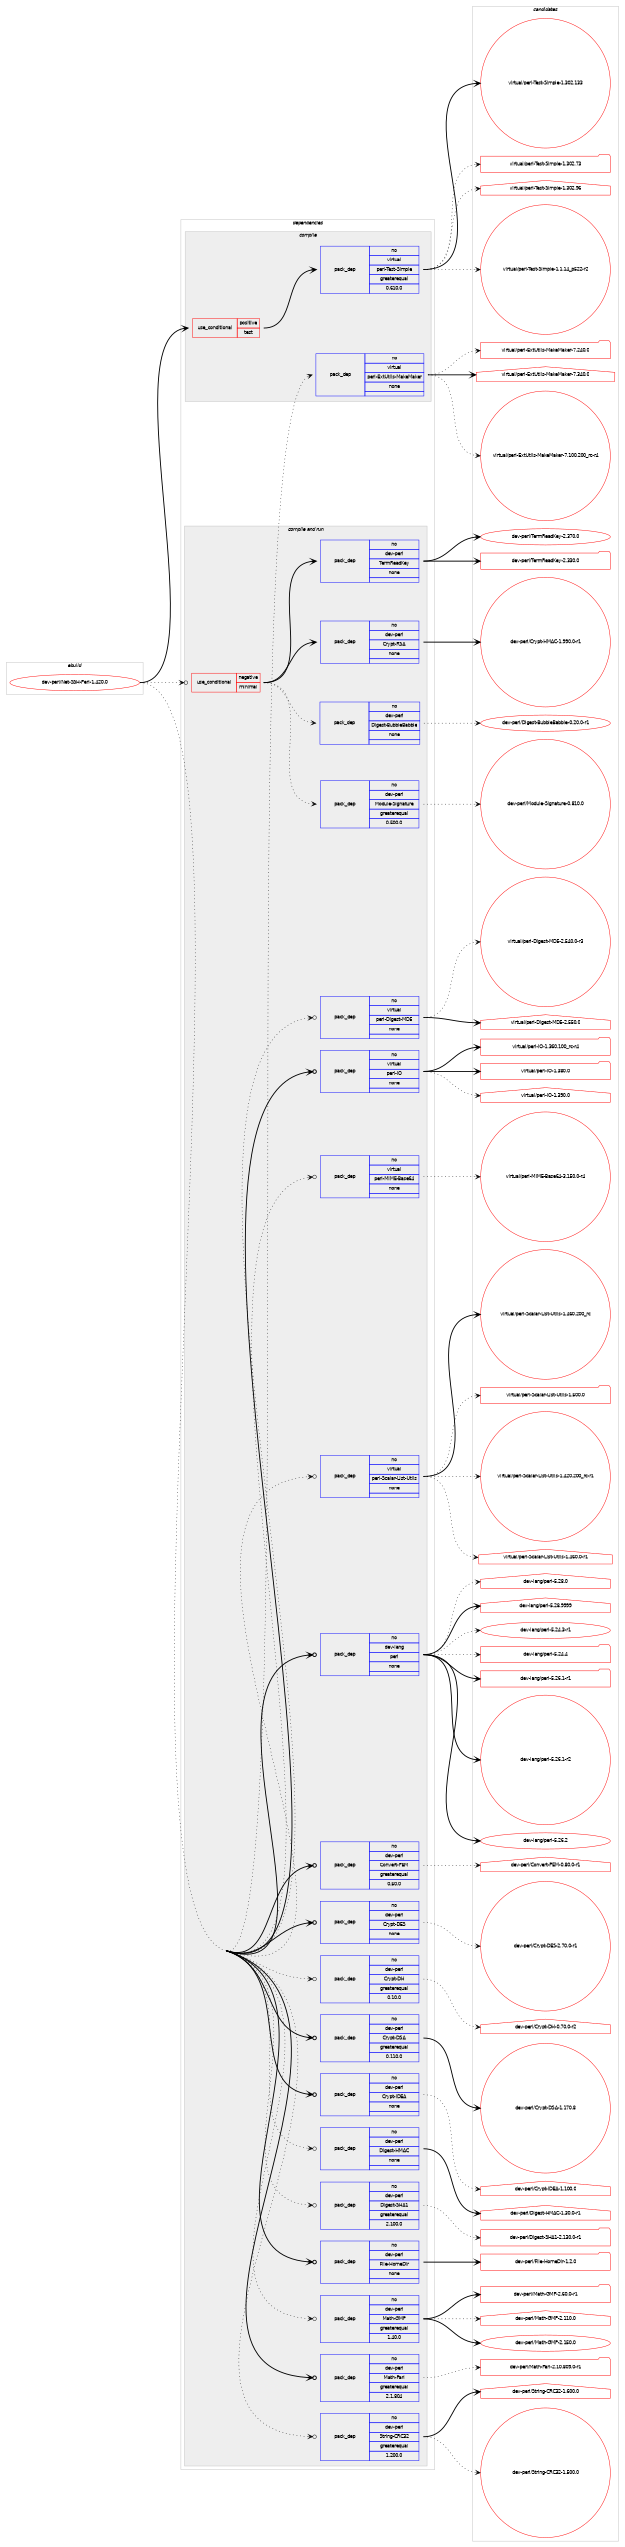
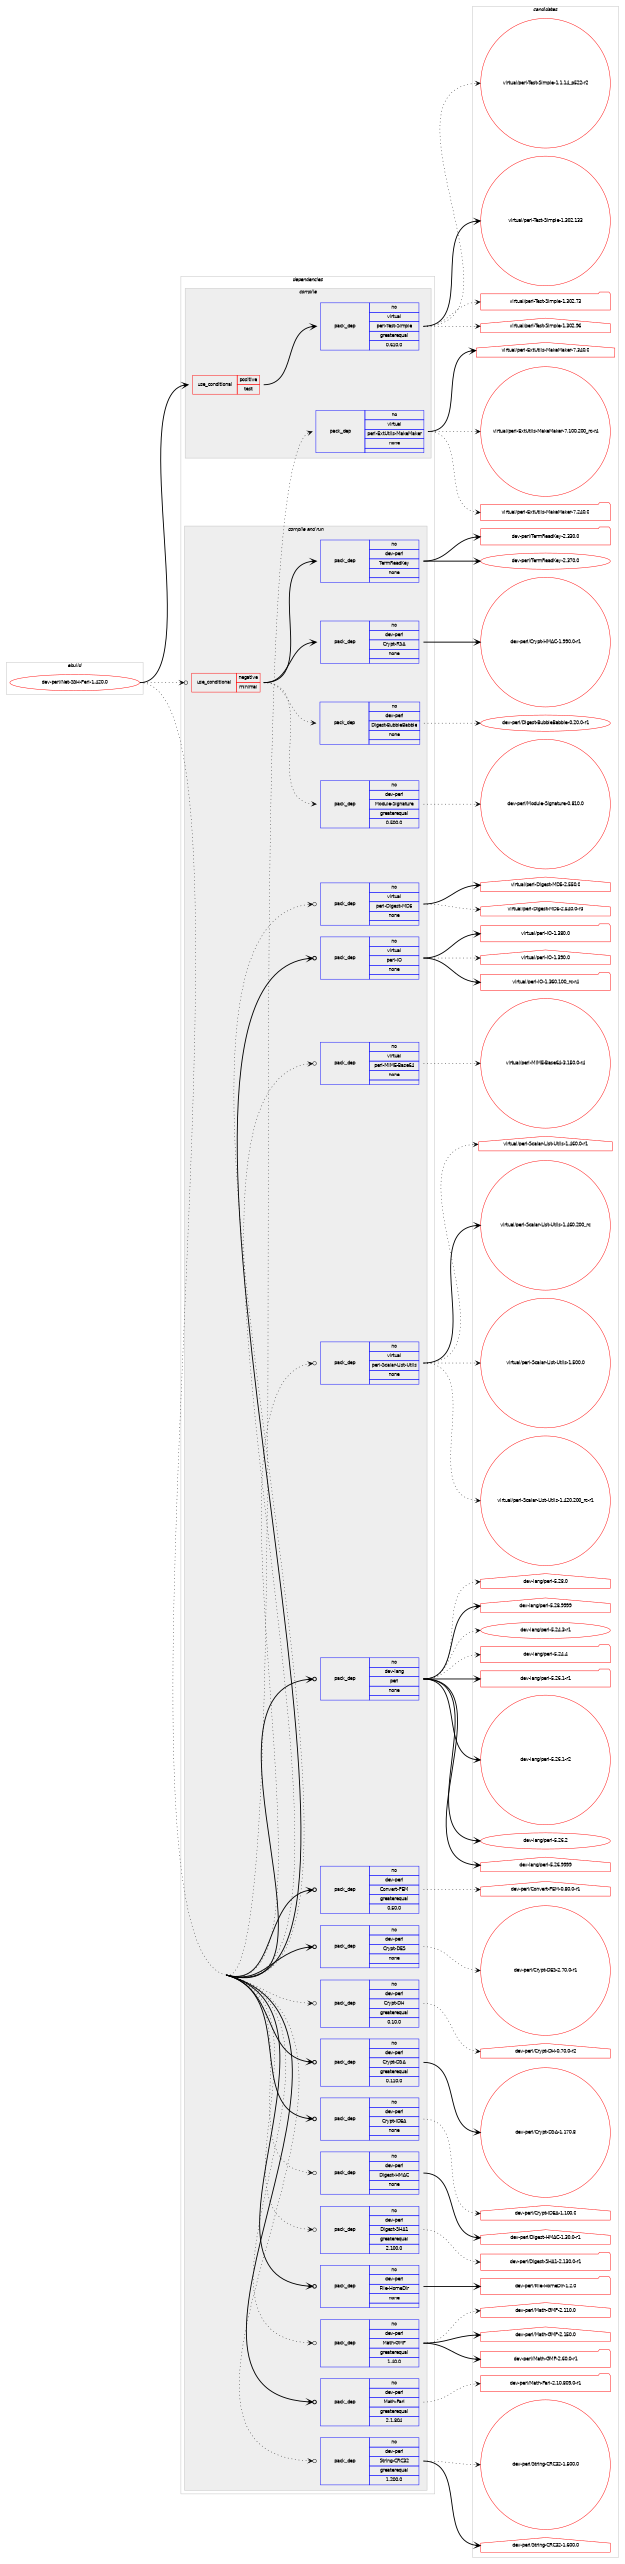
(546, 942) -> (546, 909)
(546, 1395) -> (546, 1363)
none -> (546, 1865)
(546, 2343) -> (546, 2335)
